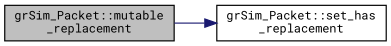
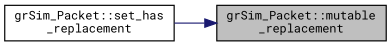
(189, 23) -> (189, 23)
